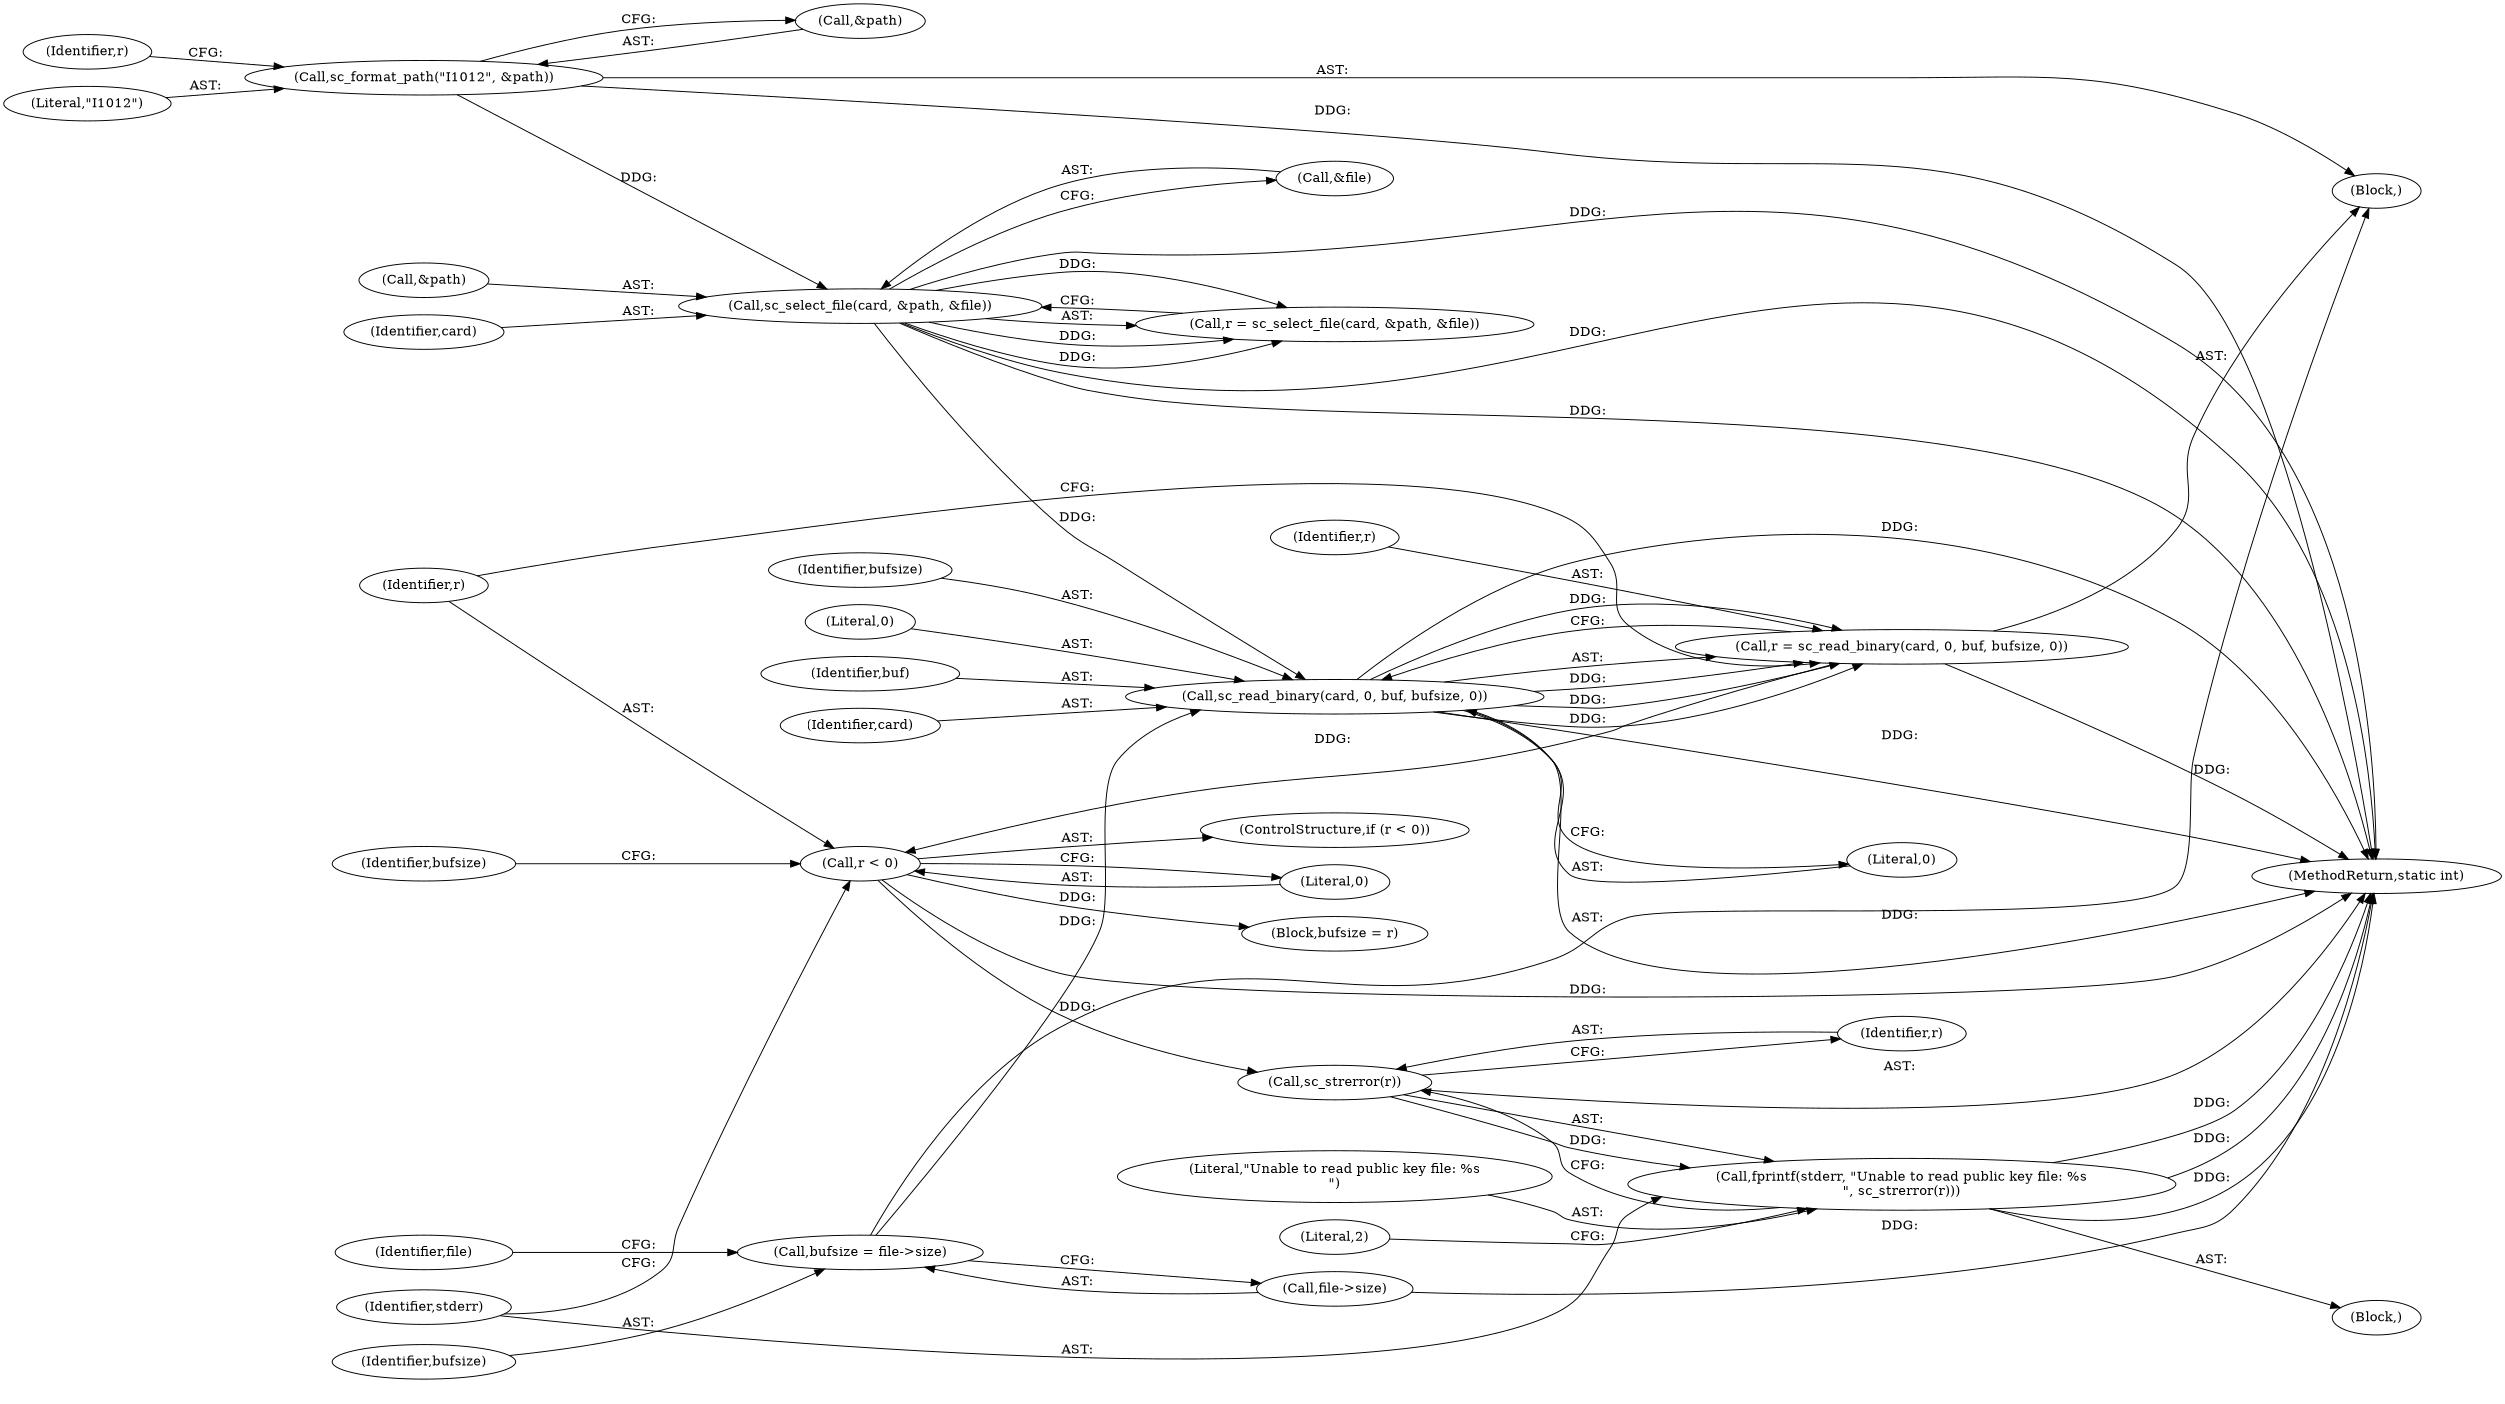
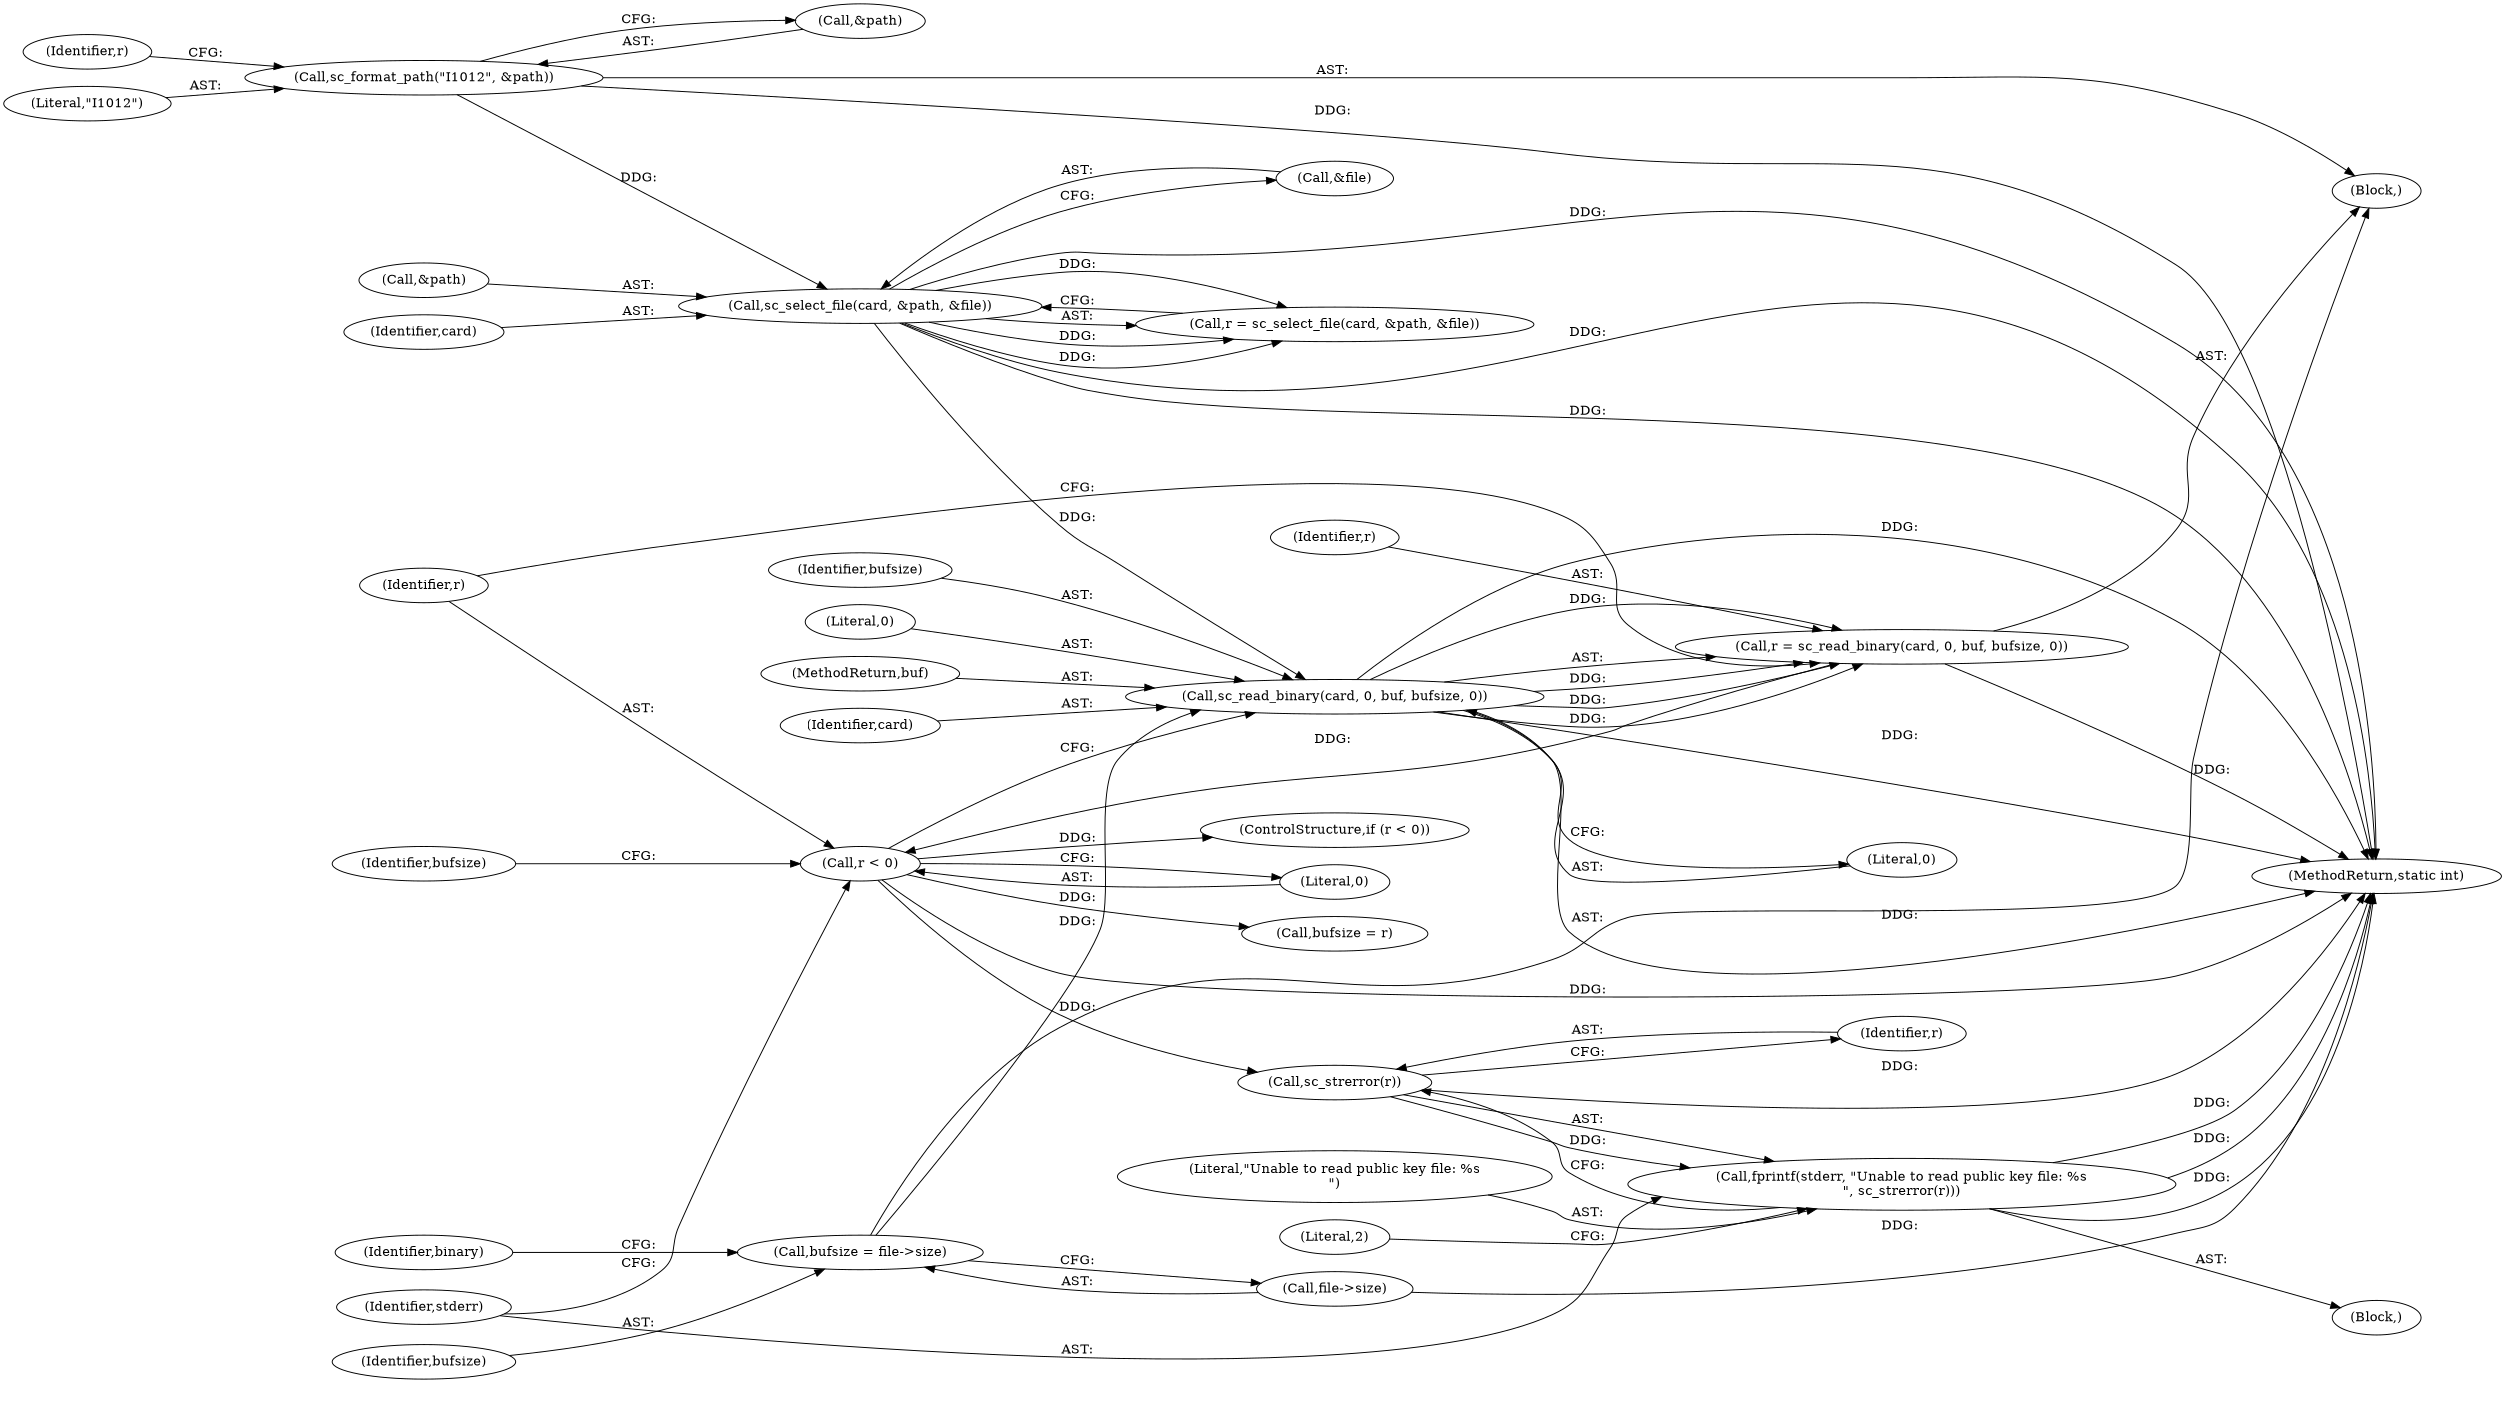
(1588, 629) -> (1061, 767)
(860, 674) -> (860, 674)
(1080, 838) -> (1080, 838)
(1335, 934) -> (1335, 934)
(1902, 1067) -> (1902, 1067)
(424, 1252) -> (424, 1252)
